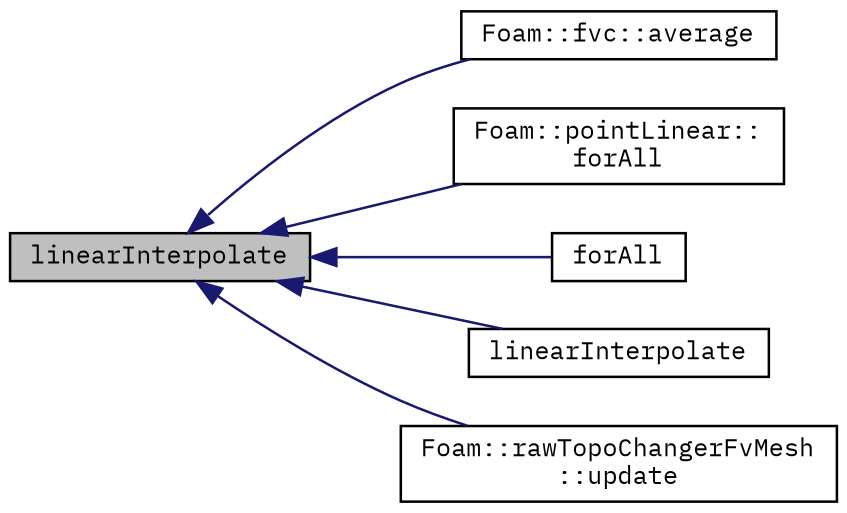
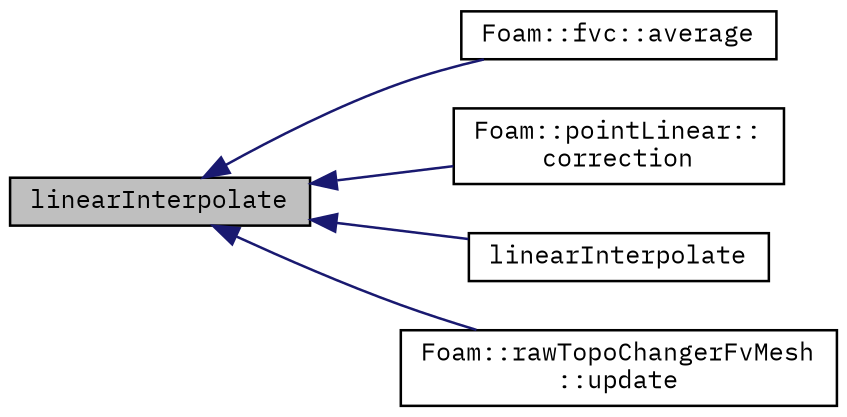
(619, 146) -> (619, 146)
(619, 257) -> none
